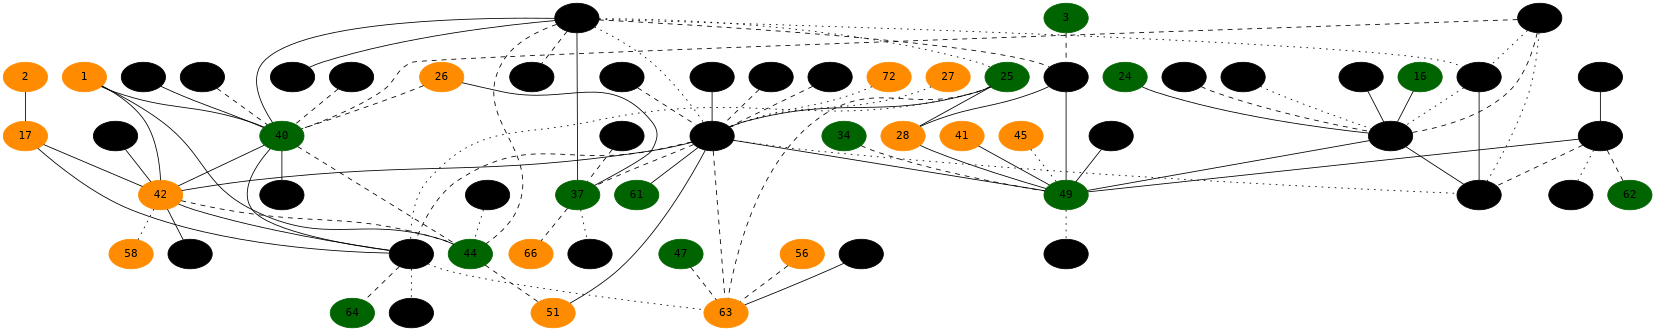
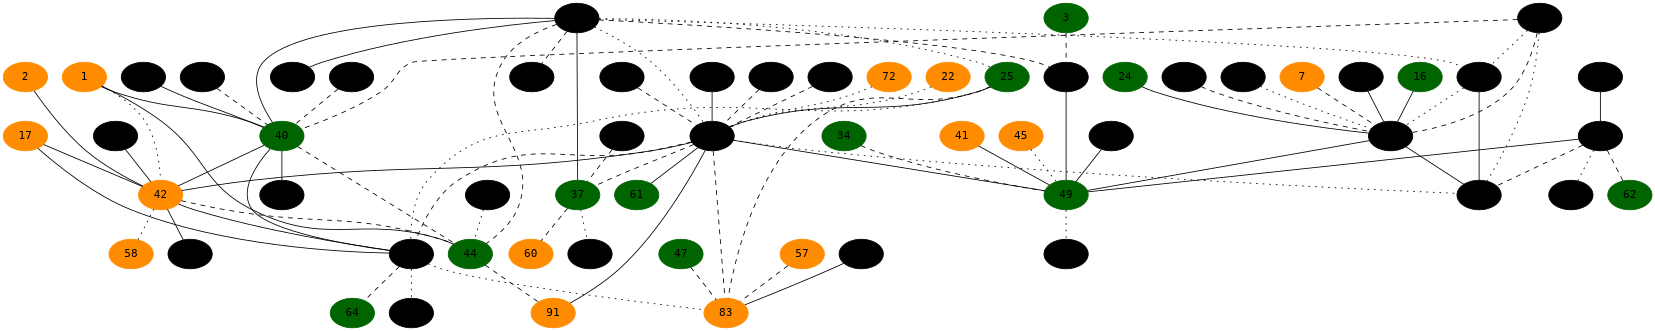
(442, 77) -> none
(948, 77) -> (948, 77)
none -> (1302, 77)
(25, 107) -> (81, 147)
(146, 124) -> (146, 124)
(903, 136) -> none
(531, 254) -> (531, 254)
(802, 254) -> (802, 254)
(553, 313) -> (553, 313)
(726, 313) -> (726, 313)
